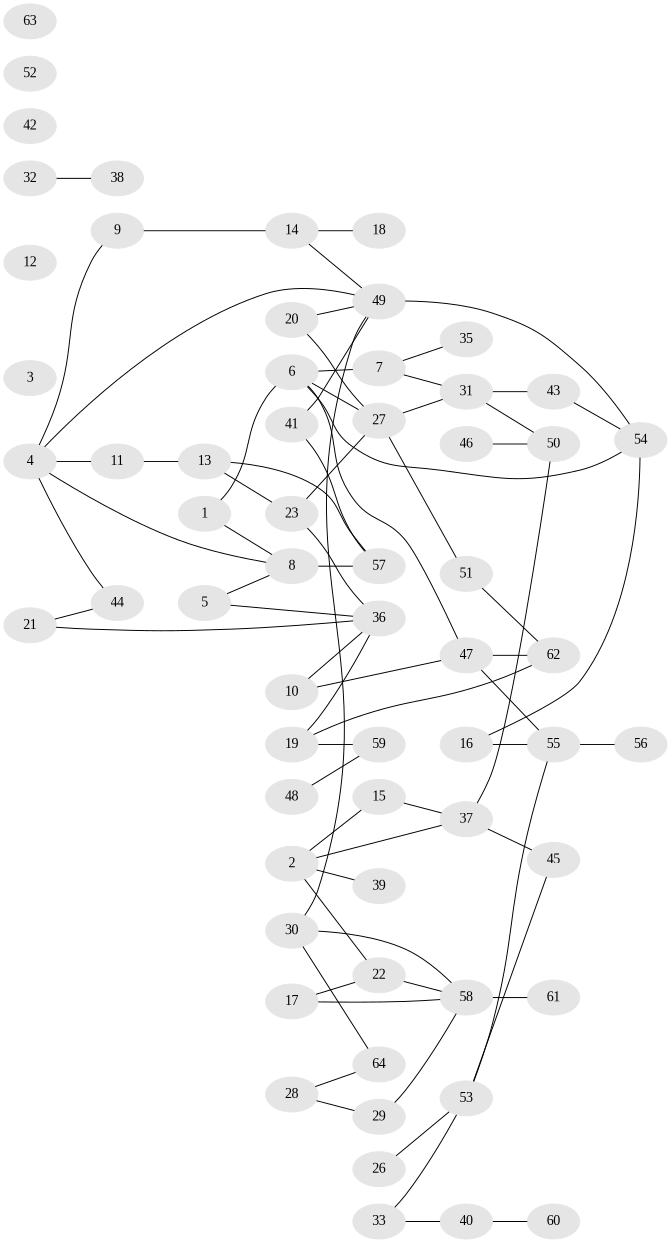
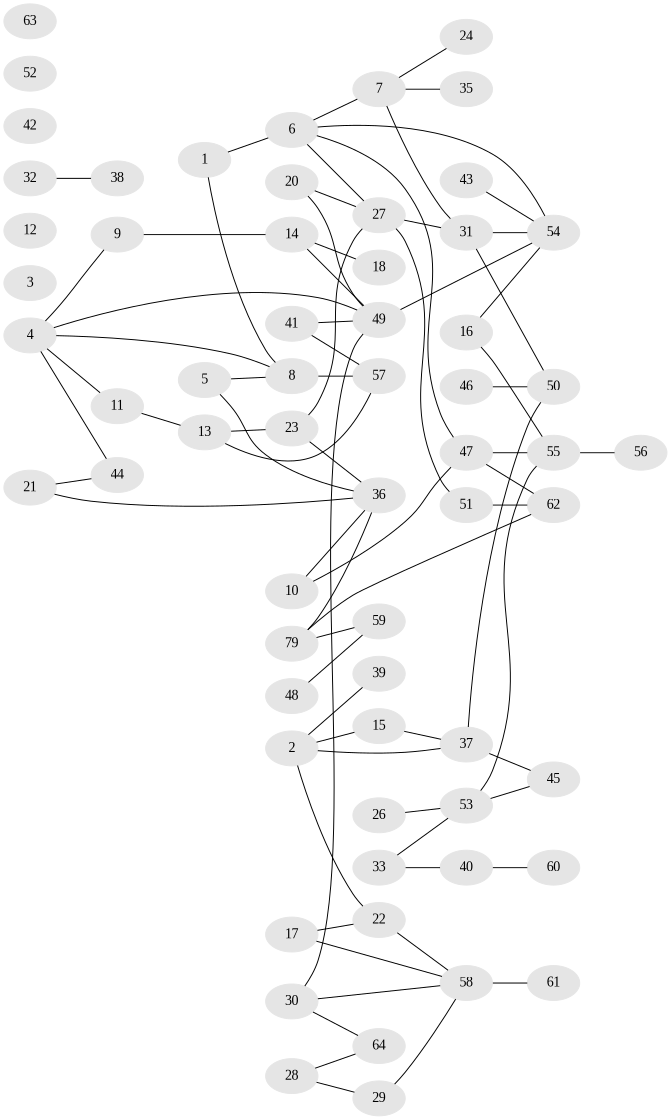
none -> (466, 37)
(510, 392) -> (510, 233)
(292, 745) -> (292, 644)
